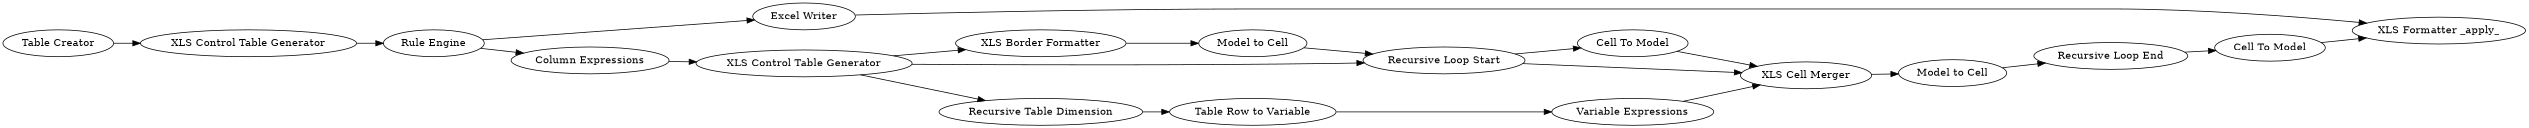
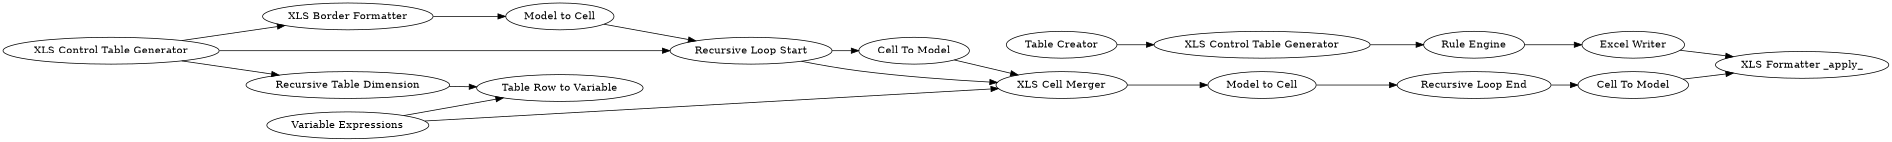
(590, 60) -> none
(1440, 112) -> (450, 107)
